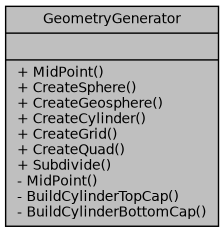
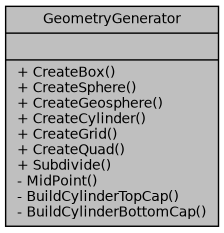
(61, 73) -> (66, 73)
